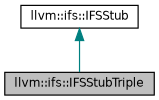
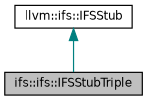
(80, 84) -> (74, 84)
